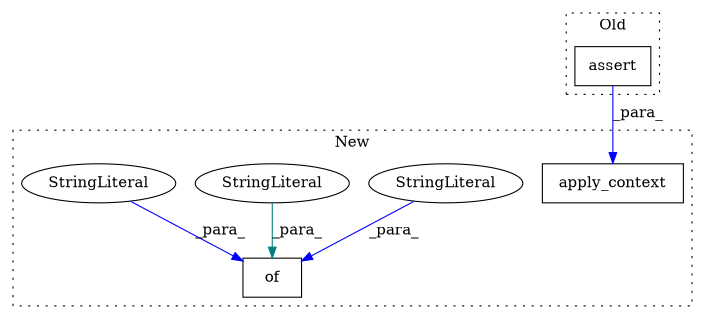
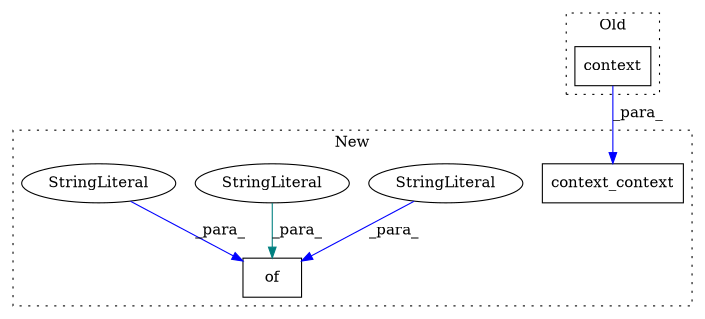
(613, 66) -> (613, 66)
(613, 183) -> (613, 183)
